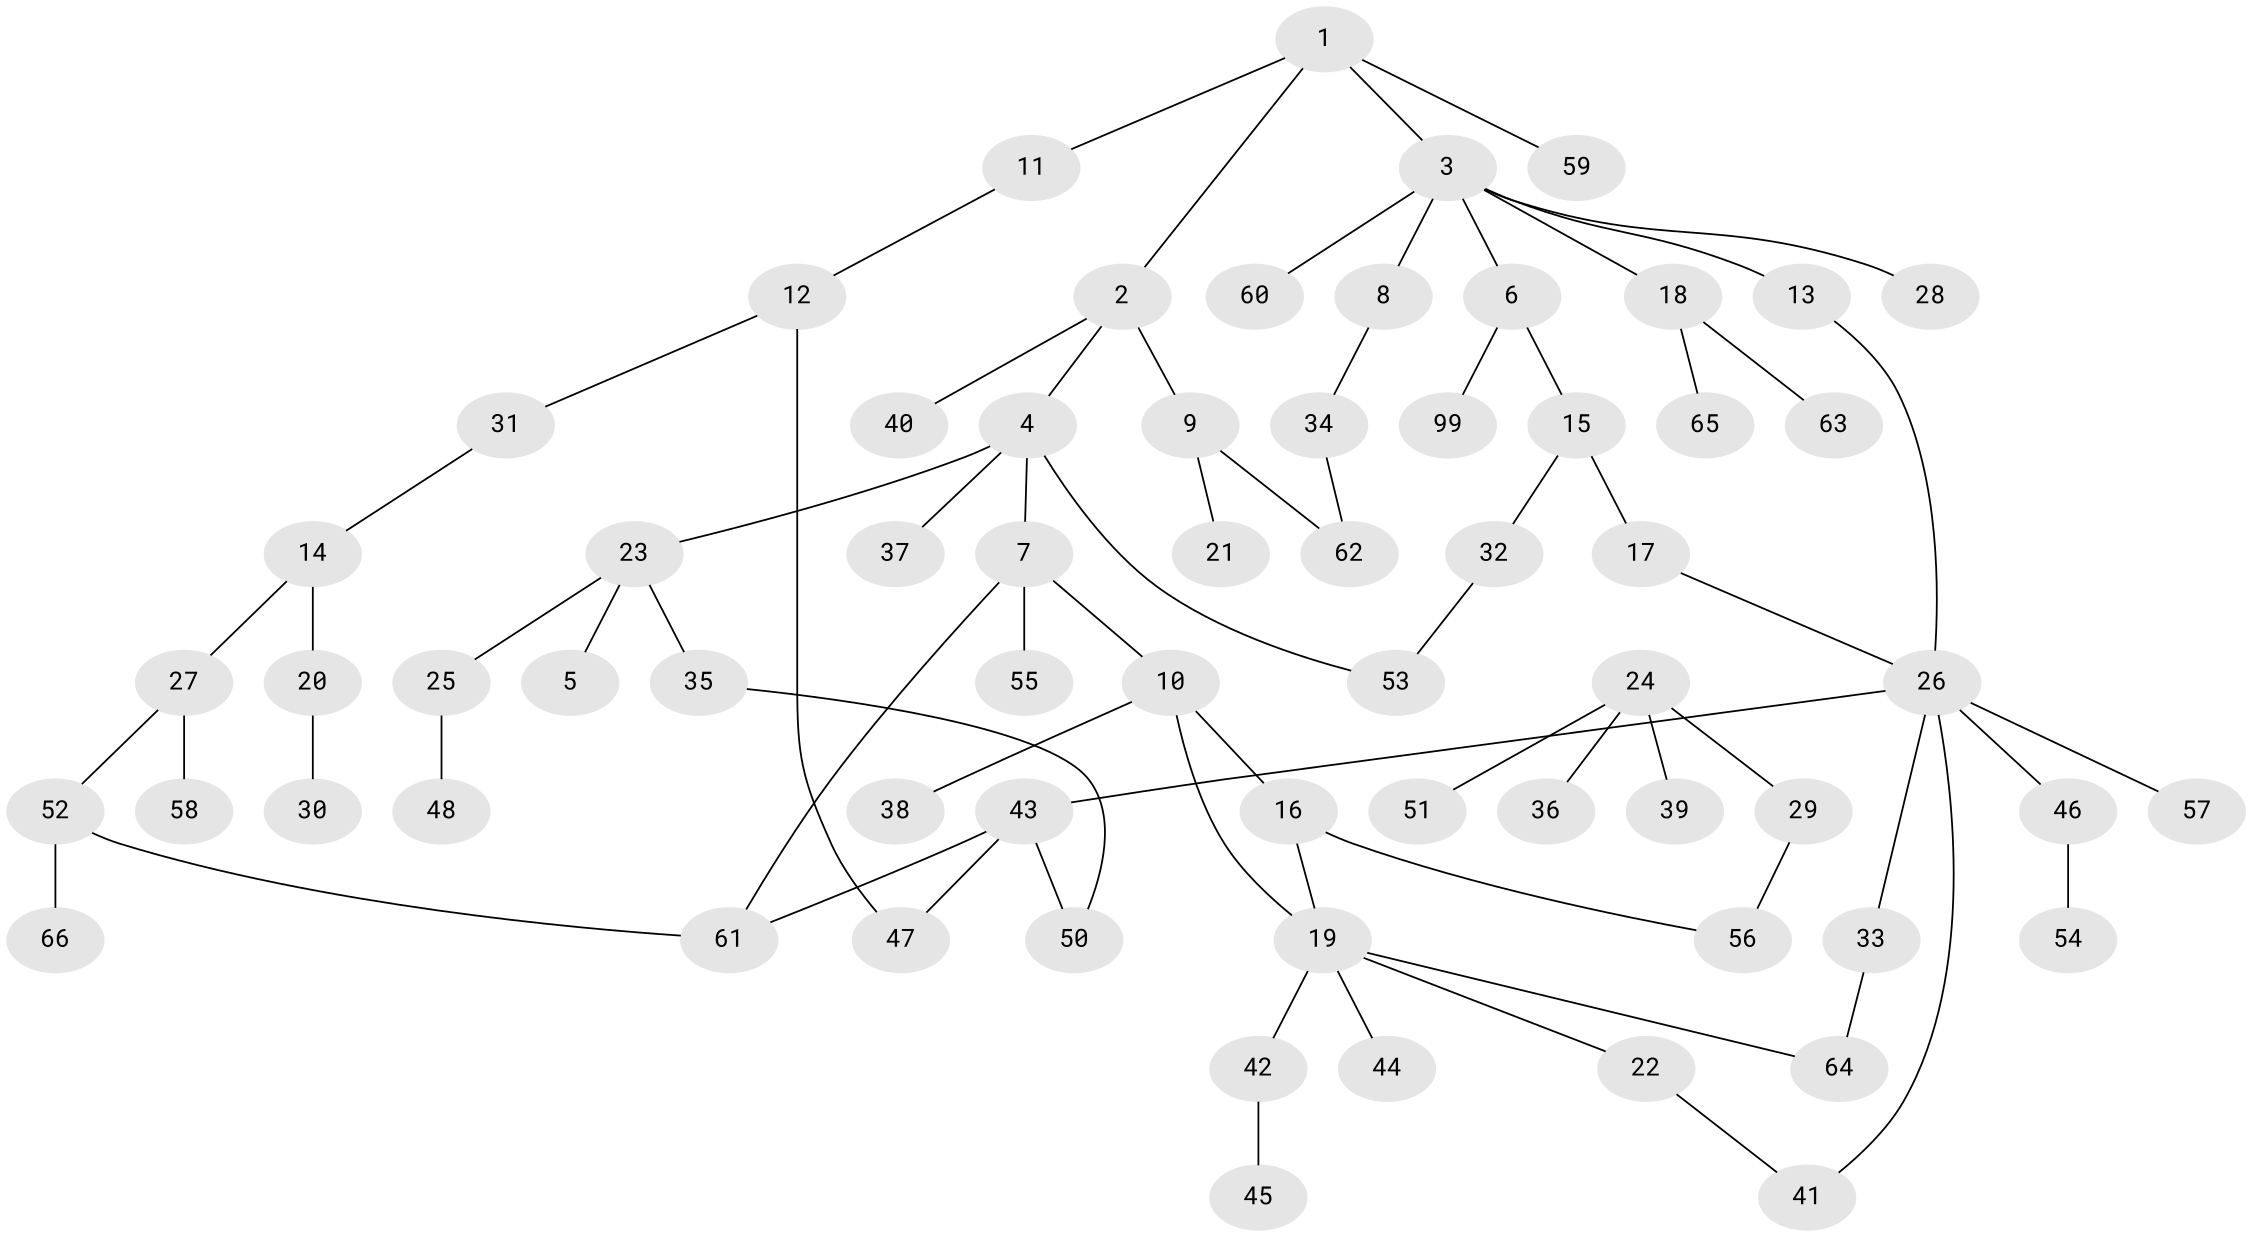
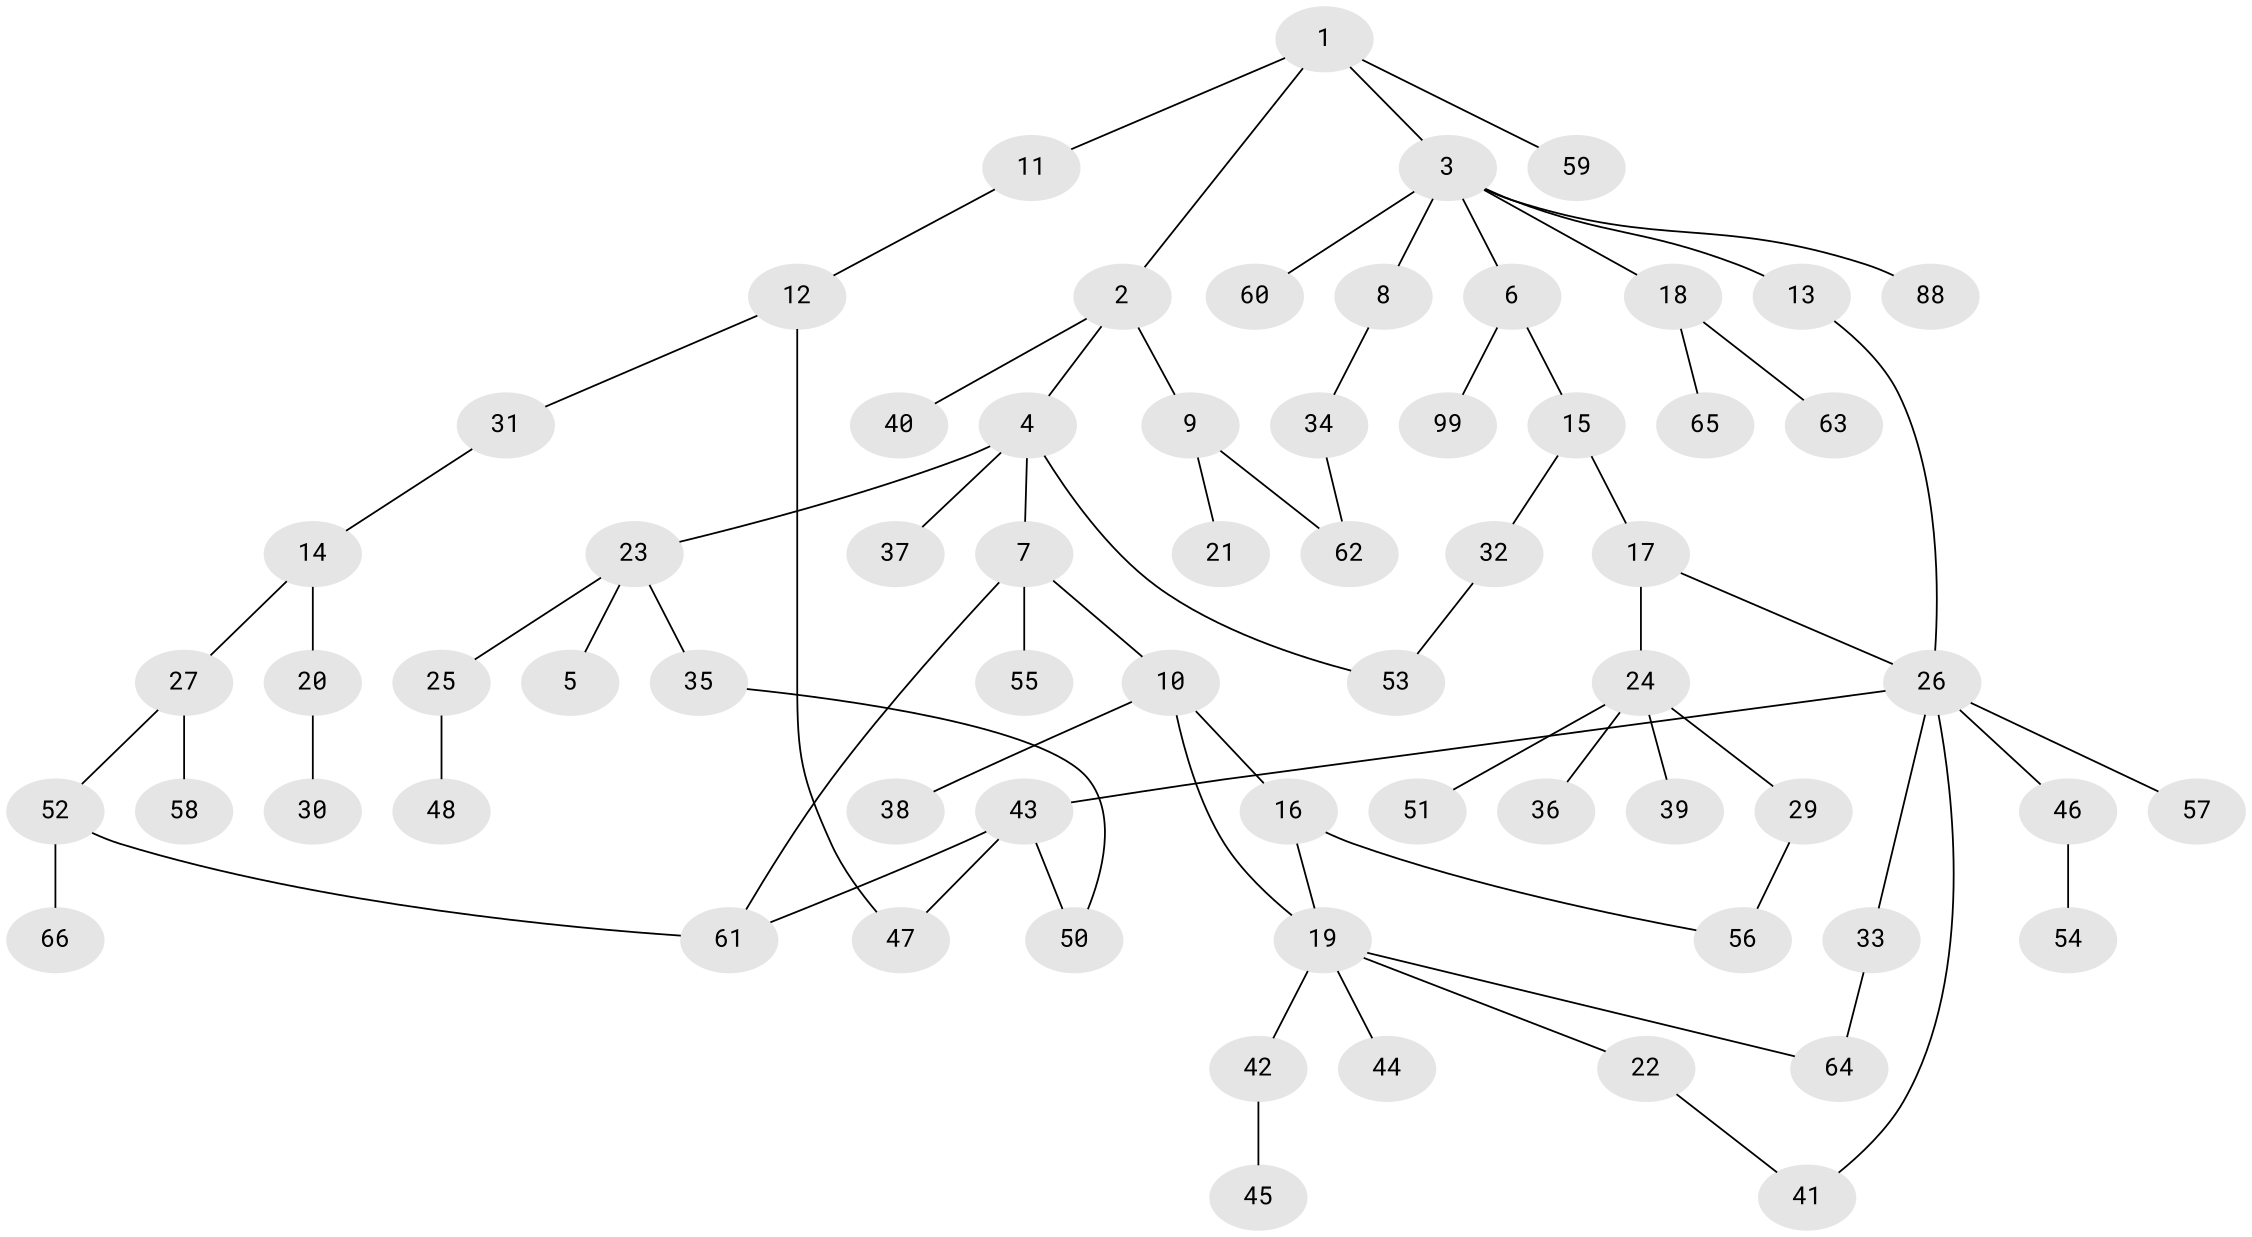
(1930, 297) -> (1930, 297)
none -> (1641, 619)
